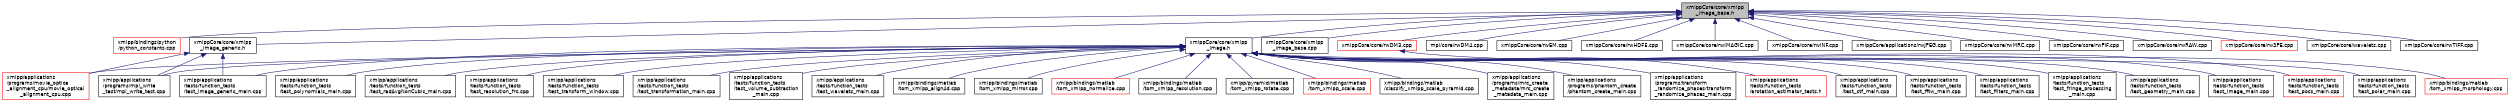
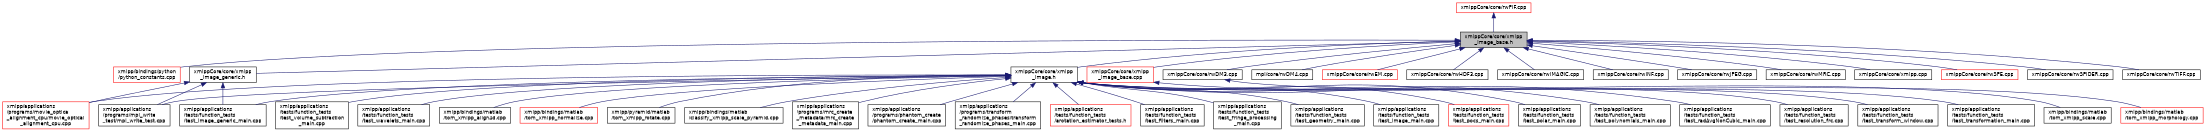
(1909, 24) -> (1494, 25)
(1295, 46) -> (1120, 75)
(1377, 46) -> (1203, 75)
(1534, 46) -> (1360, 75)
(1622, 46) -> (1447, 75)
(1902, 46) -> (1717, 75)
(2086, 46) -> (1494, 8)
(2172, 46) -> (1893, 75)
(2349, 46) -> (2070, 75)
(1281, 67) -> (1610, 87)
(1008, 86) -> none
(1178, 86) -> none
(1337, 86) -> (2078, 115)
(1866, 86) -> none
(1936, 86) -> none
